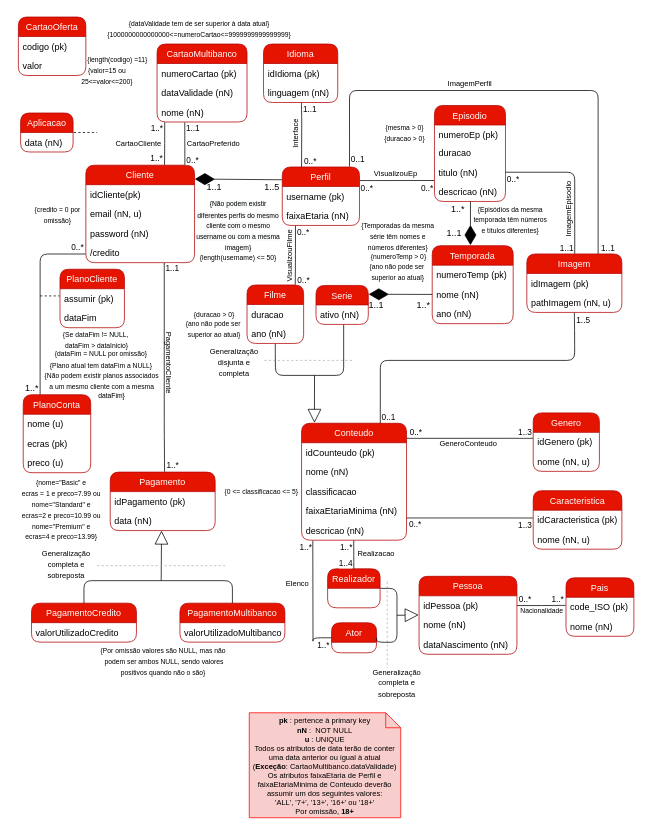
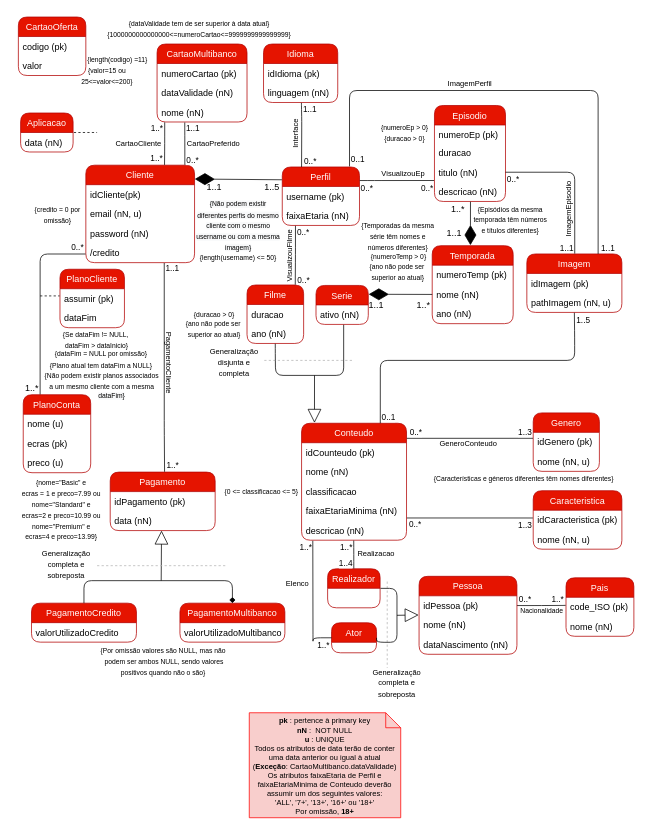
(405, 132) -> (405, 132)
(396, 174) -> (403, 174)
none -> (524, 479)
(233, 599) -> (233, 596)
